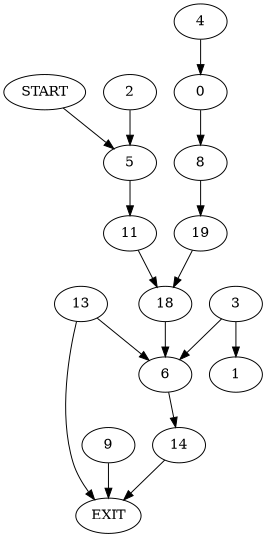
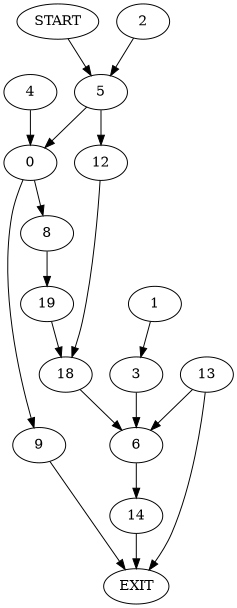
none -> (69, 124)
(130, 233) -> (101, 163)
none -> (9, 299)
(236, 334) -> (147, 334)
